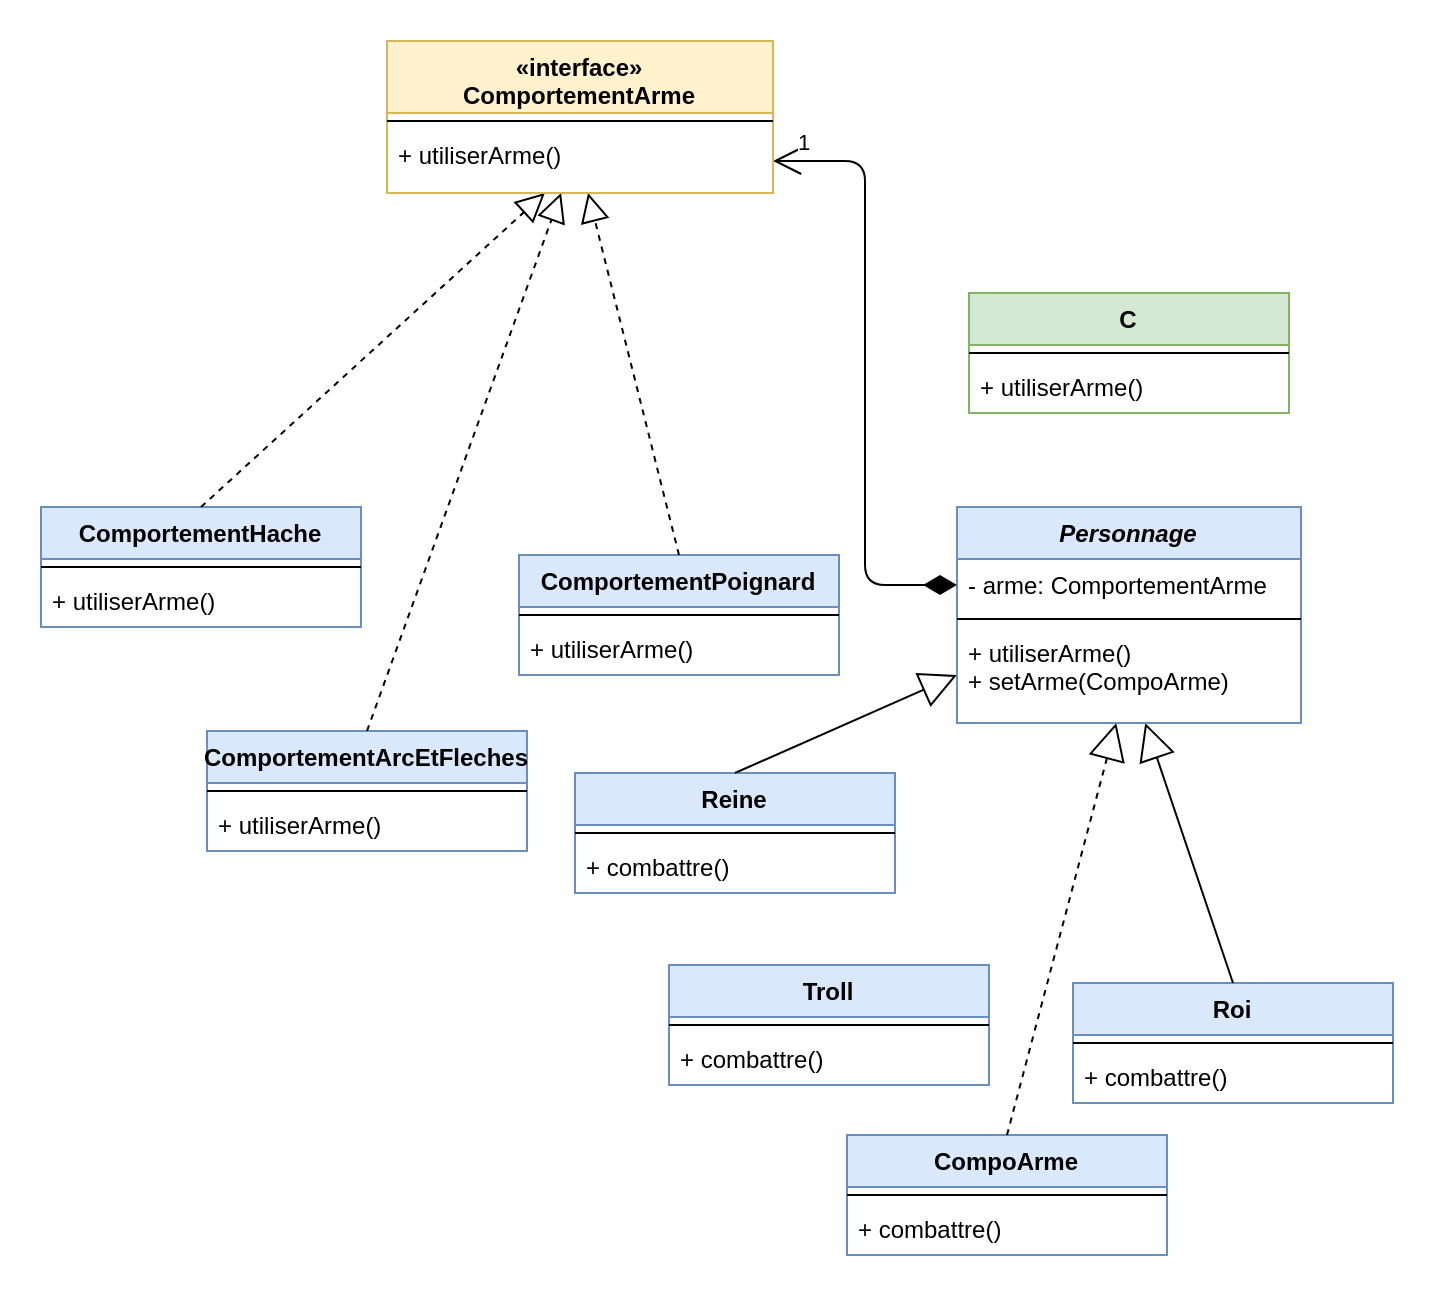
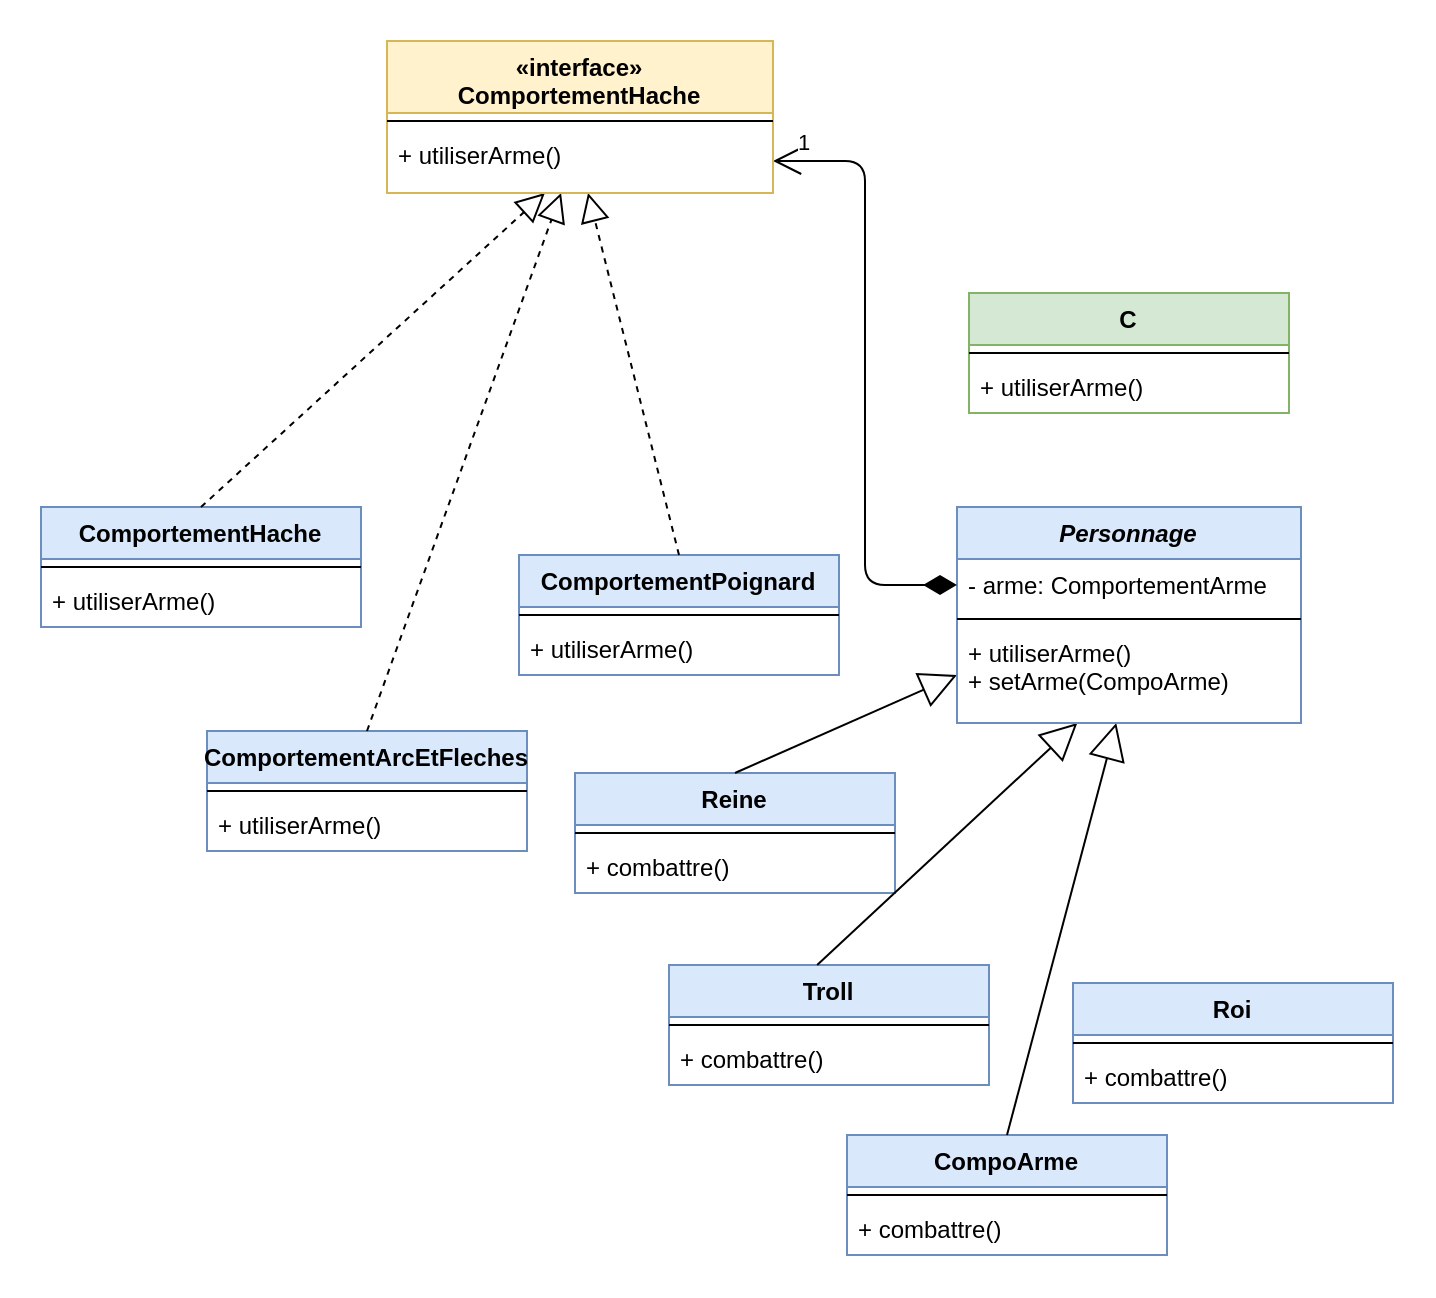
(579, 68) -> (579, 68)
none -> (974, 819)
(1195, 870) -> none
(1057, 947) -> (1057, 947)
